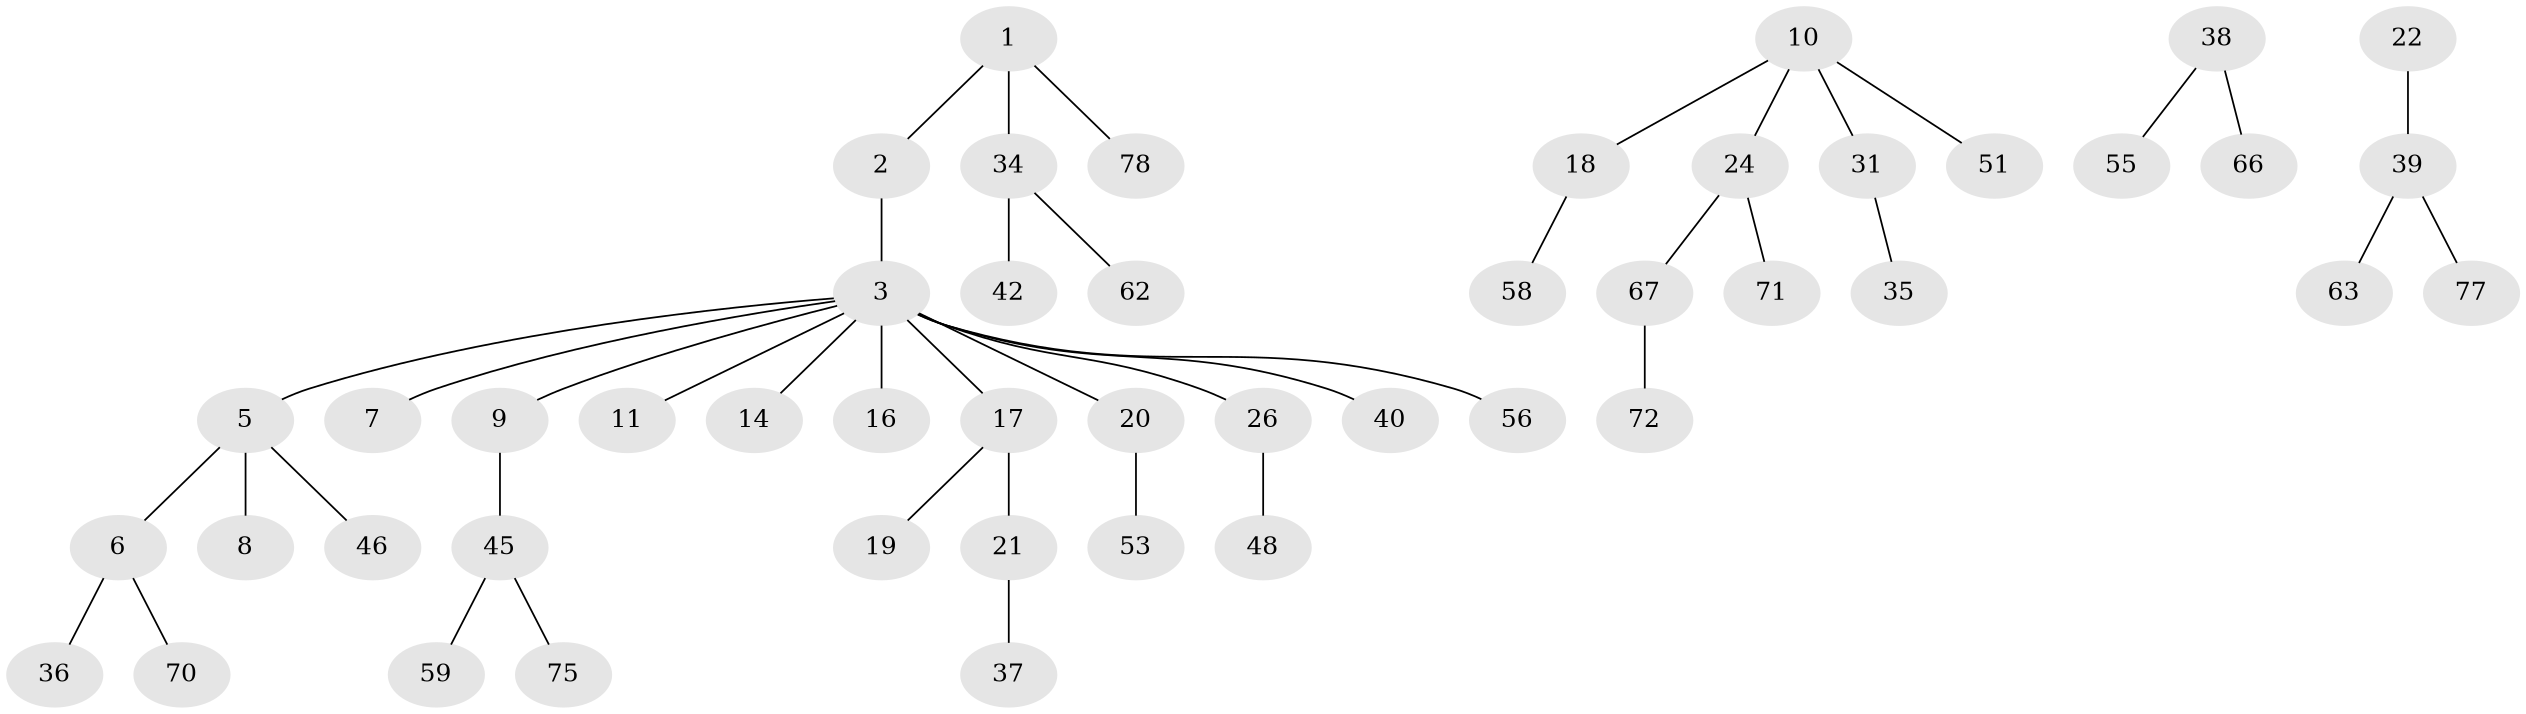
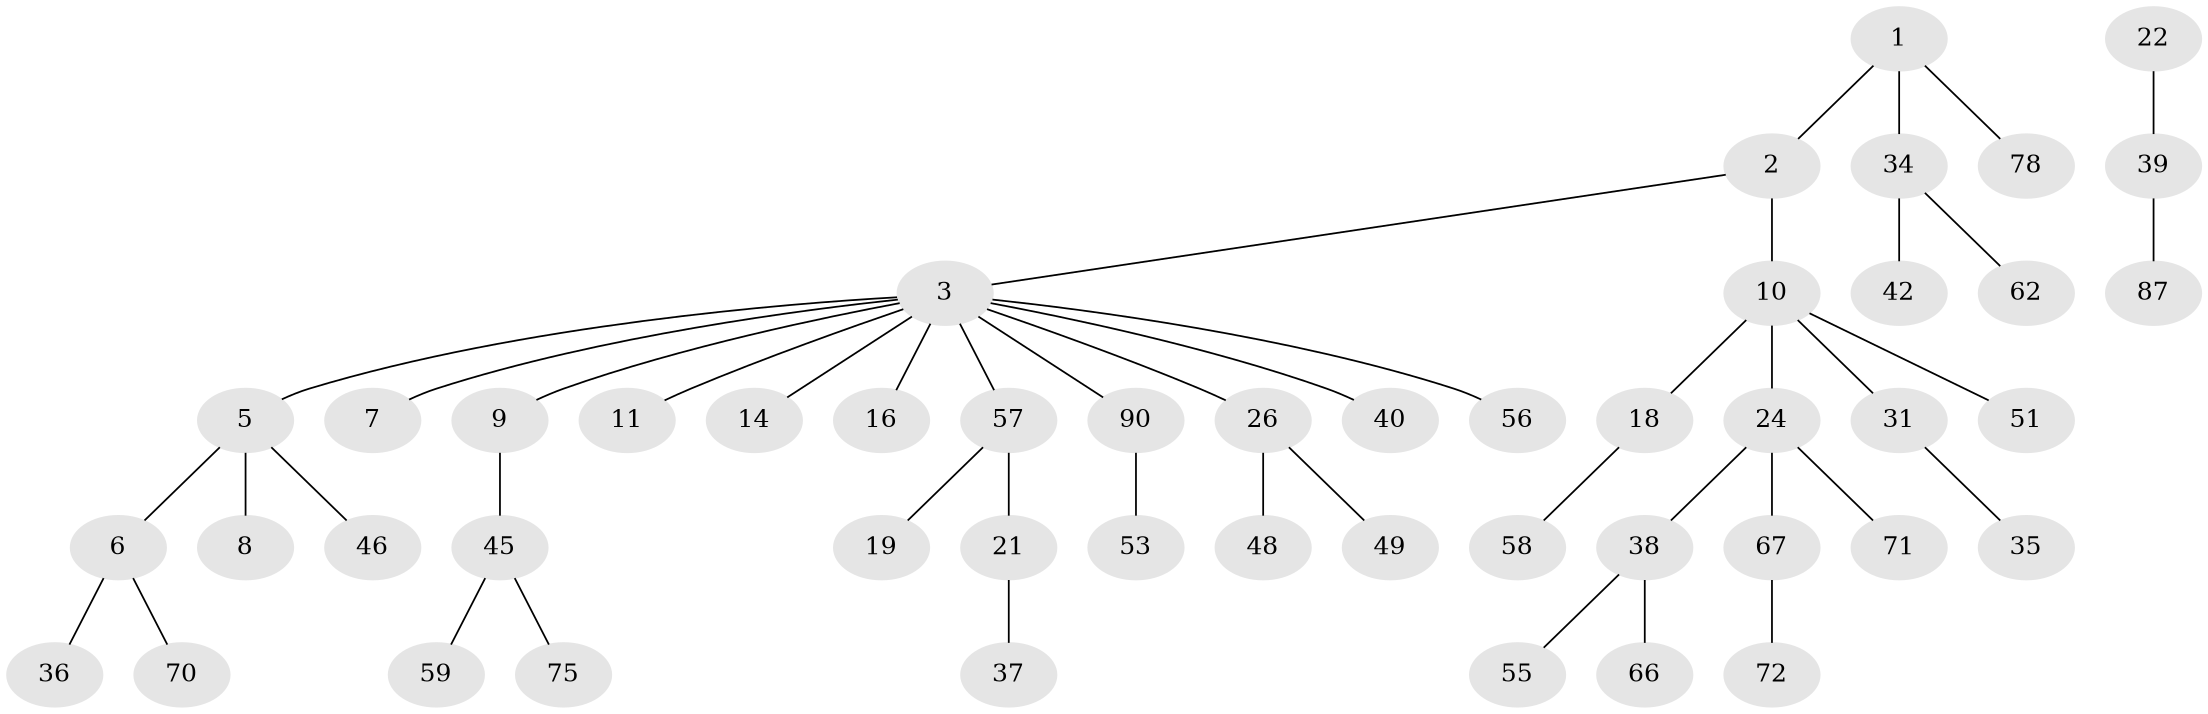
none -> (1772, 230)
(2344, 293) -> none
(2472, 293) -> (2154, 293)
(1009, 420) -> (1009, 420)
(1136, 420) -> (1136, 420)
none -> (1709, 484)
none -> (1390, 548)
